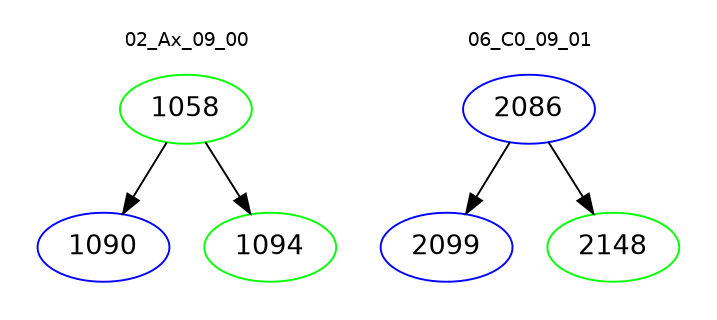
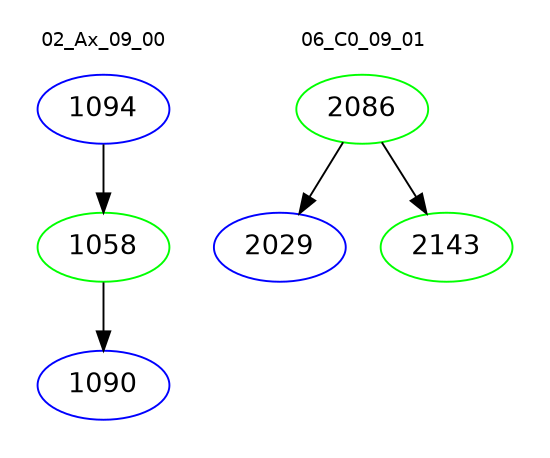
(529, 109) -> (362, 109)
(223, 170) -> (104, 169)
(270, 247) -> (104, 109)
(447, 247) -> (280, 247)
(613, 247) -> (447, 247)
